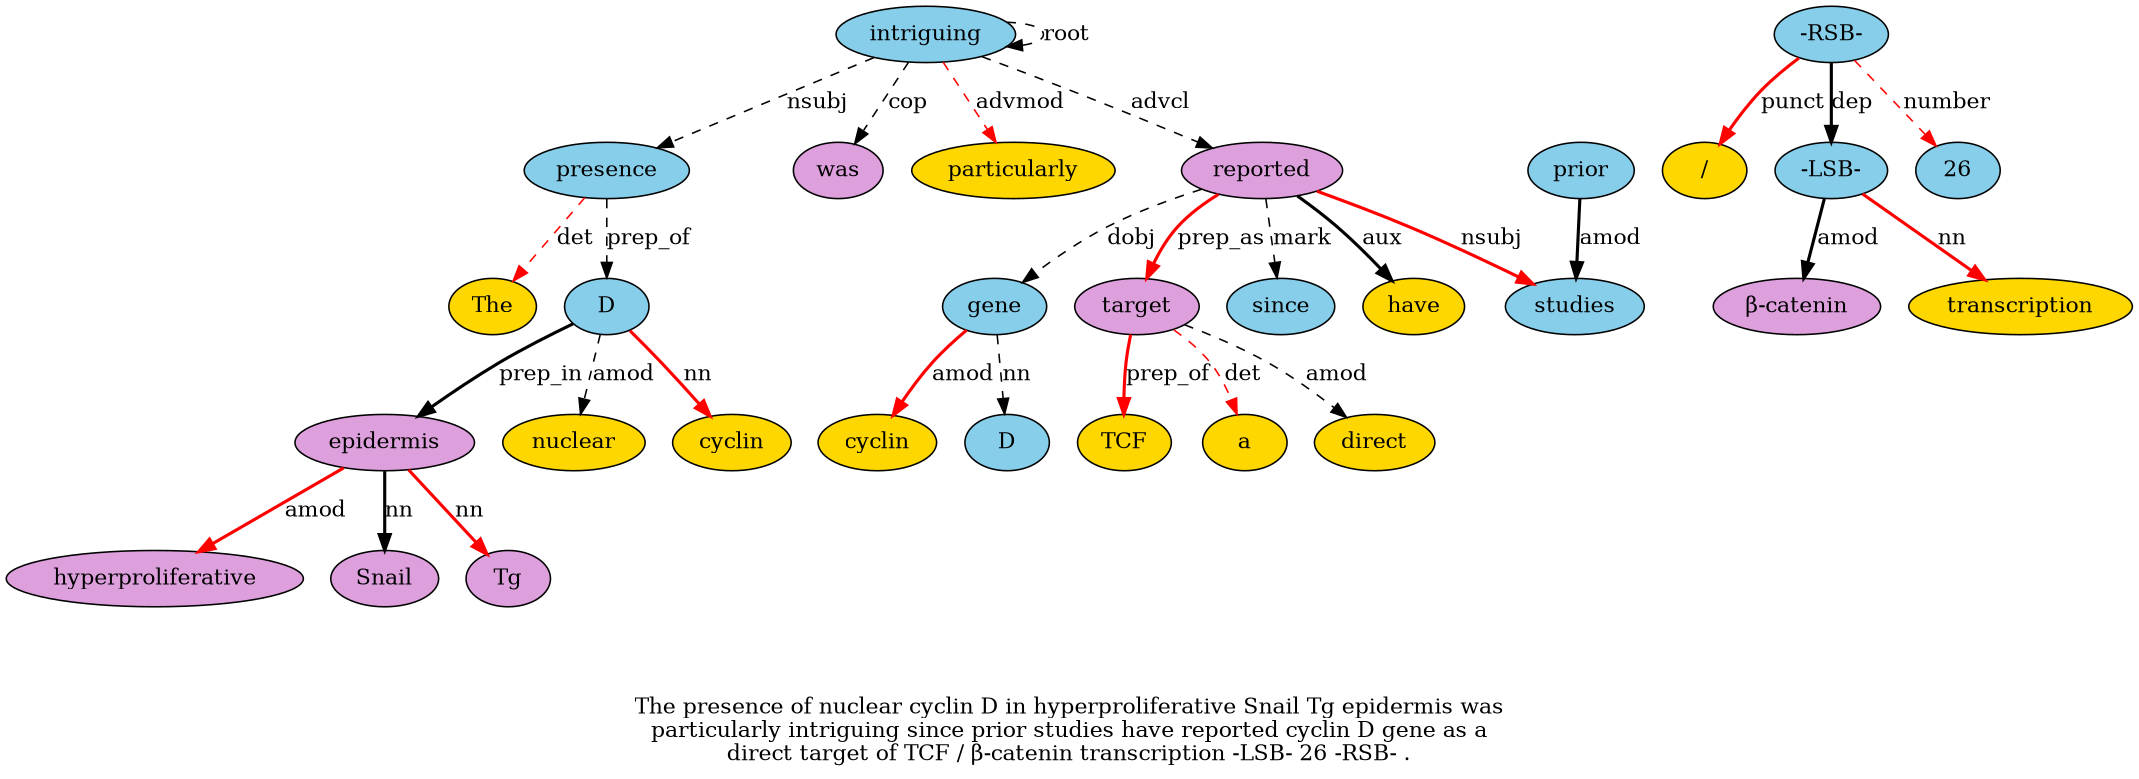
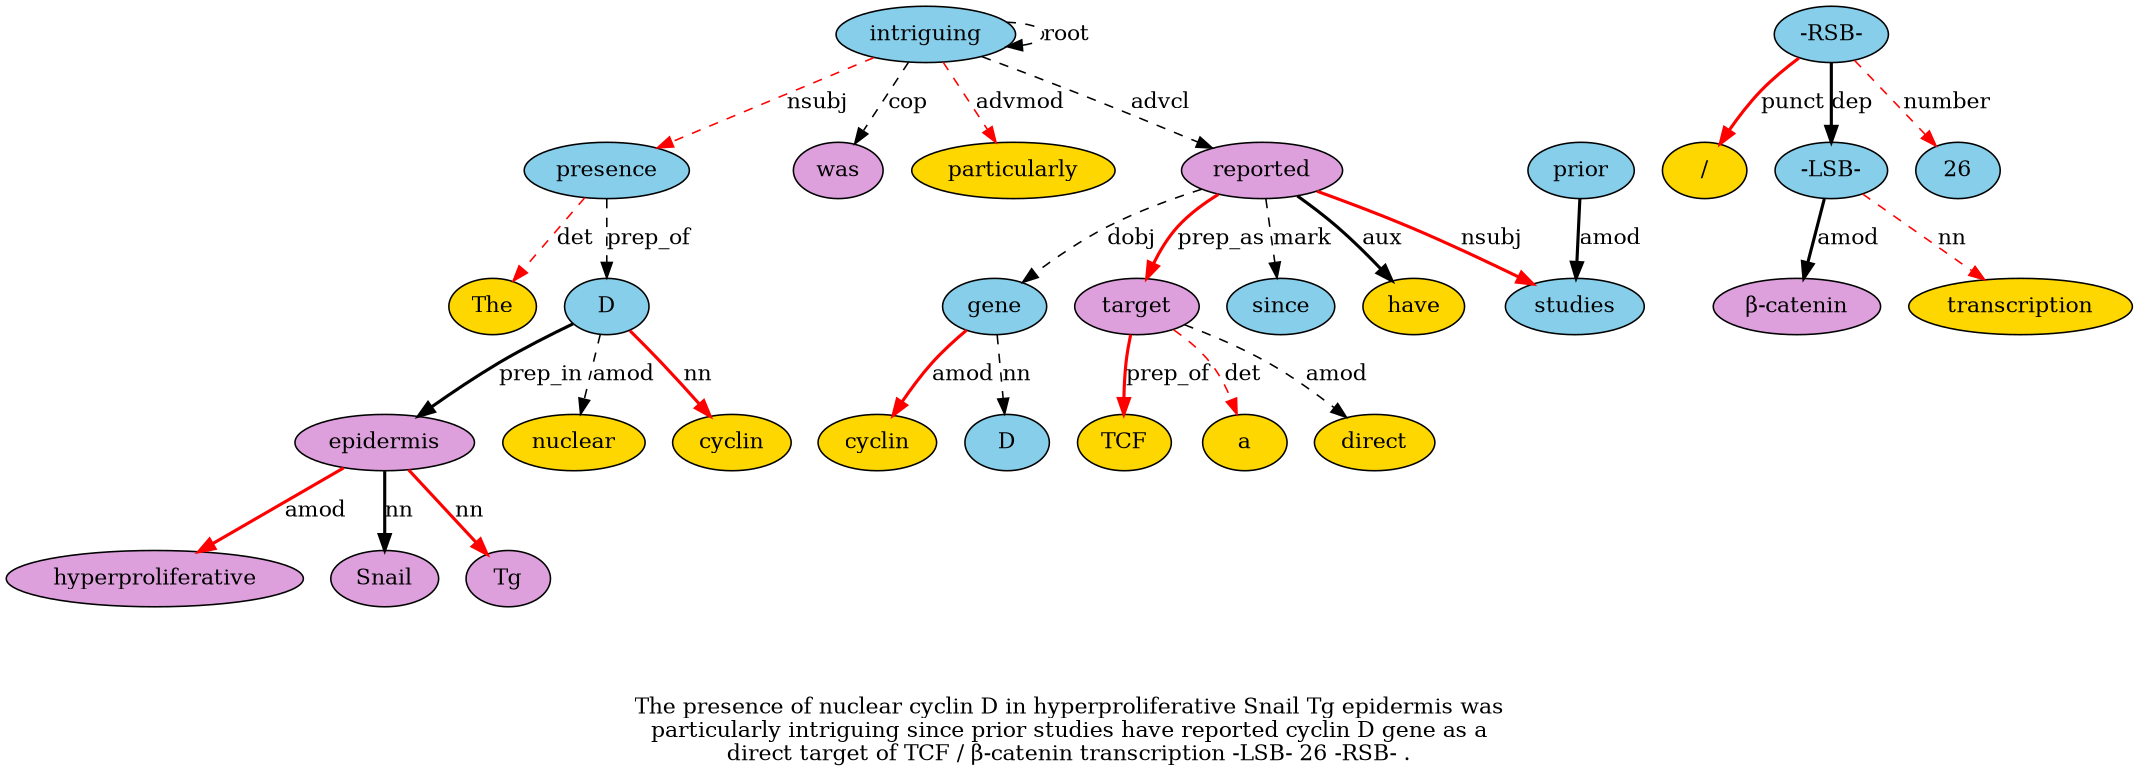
(773, 100) -> (773, 100)
(1917, 232) -> (1917, 232)
